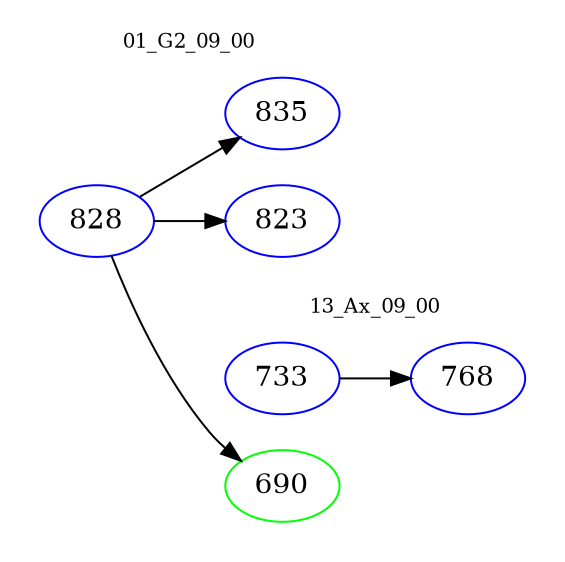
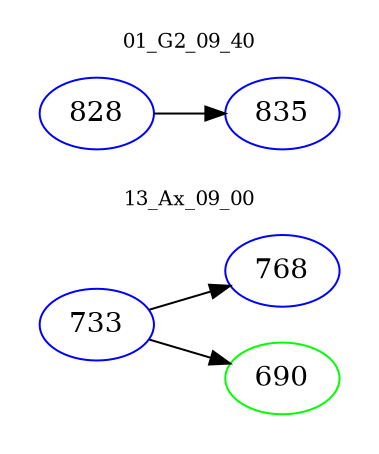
(190, 43) -> (190, 43)
(282, 221) -> none
(159, 358) -> (180, 349)
